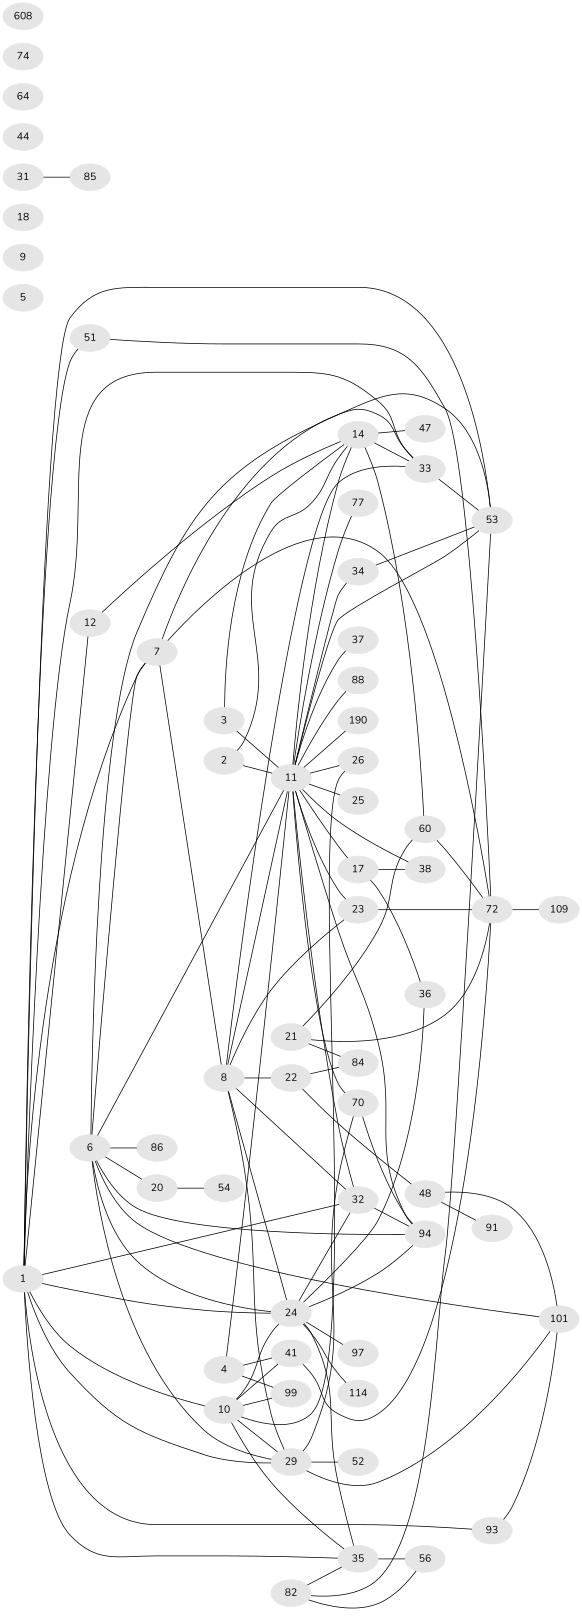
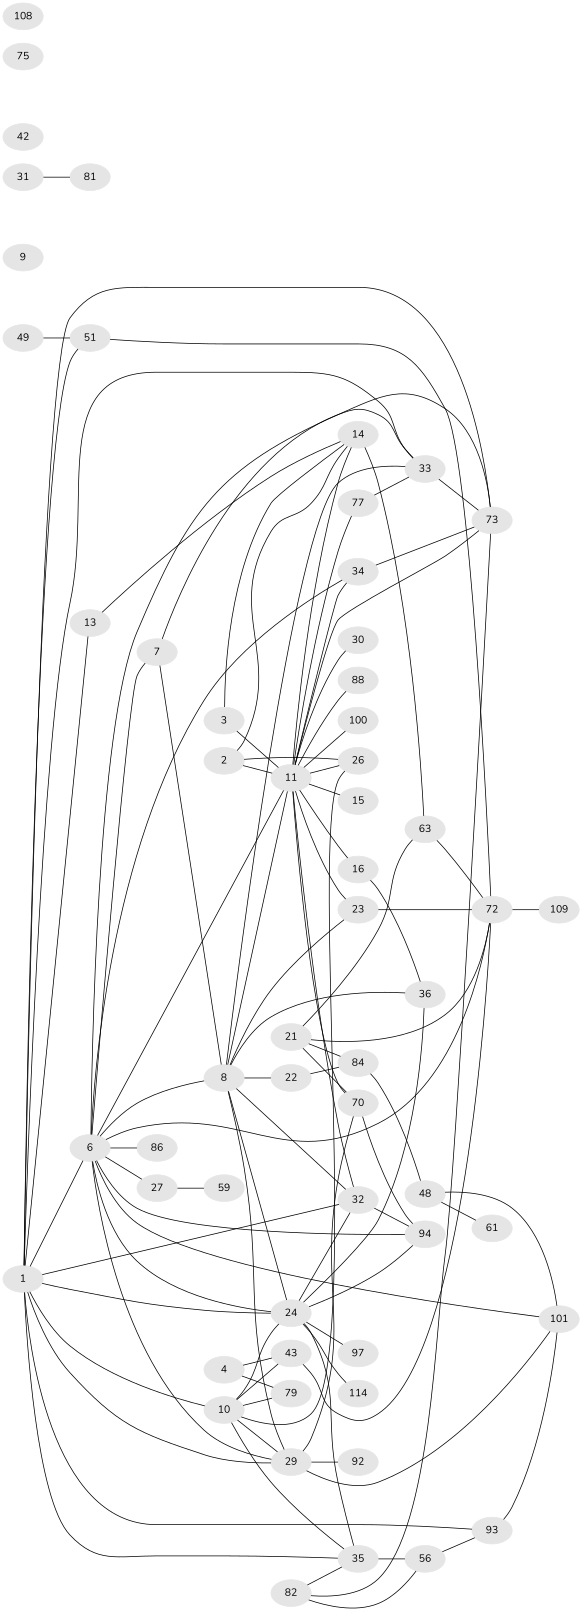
(23, 16) -> (23, 16)
(23, 57) -> (23, 57)
(23, 97) -> none
(23, 137) -> (23, 137)
(90, 177) -> (90, 177)
(23, 217) -> none
(23, 298) -> none
none -> (23, 338)
(425, 429) -> none
(392, 452) -> (392, 486)
(492, 520) -> (492, 520)
(411, 600) -> (358, 1131)
(90, 623) -> (90, 623)
(358, 640) -> (358, 640)
(358, 721) -> (358, 721)
none -> (289, 757)
(358, 801) -> (358, 801)
none -> (148, 822)
(425, 829) -> (425, 829)
(358, 870) -> (358, 870)
(425, 870) -> none
none -> (305, 1002)
(47, 1003) -> (57, 1214)
(367, 1006) -> none
none -> (320, 1066)
(258, 1088) -> none
none -> (146, 1098)
(355, 1139) -> (400, 1125)
(157, 1188) -> (157, 1188)
(224, 1188) -> (224, 1188)
(492, 1228) -> (492, 1228)
(291, 1353) -> (291, 1353)
(291, 1394) -> (291, 1394)
(358, 1462) -> (358, 1462)
none -> (459, 1545)
